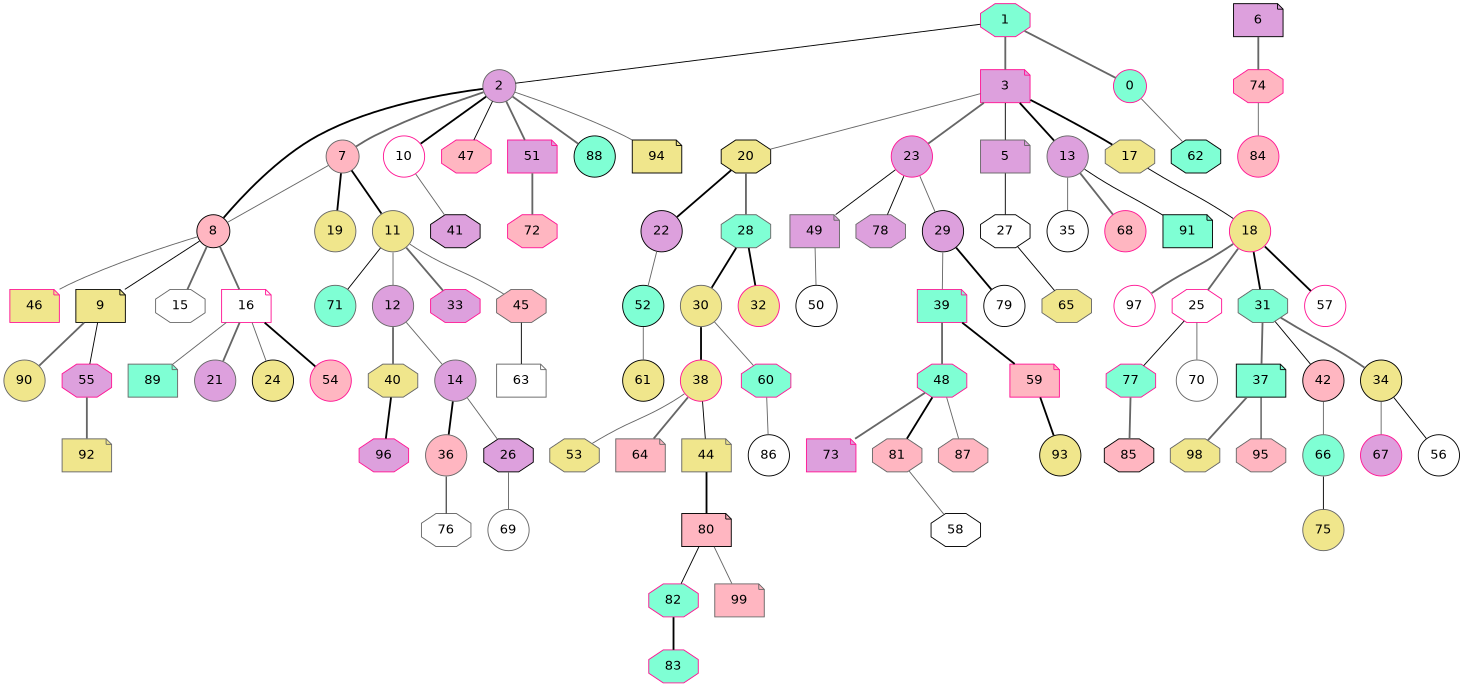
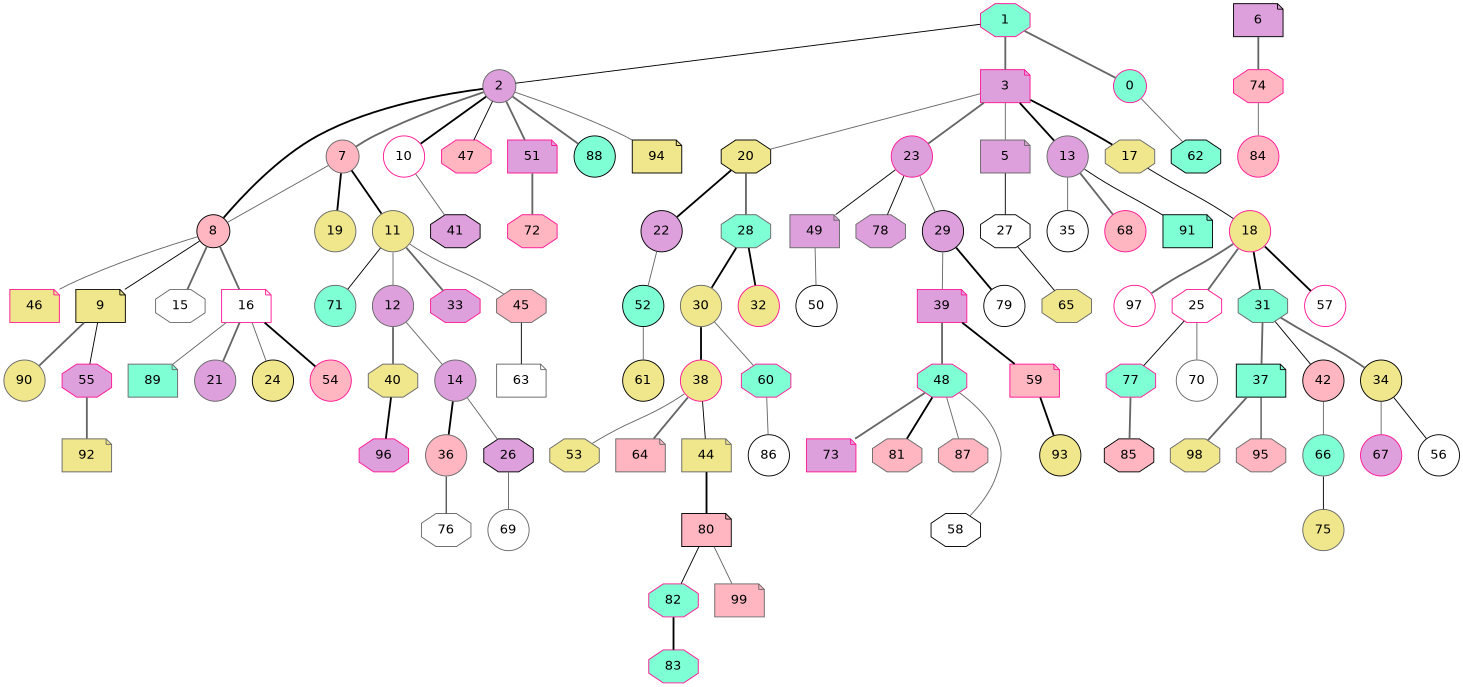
(1005, 121) -> (1005, 121)
(942, 306) -> (942, 306)
(927, 493) -> (1001, 451)
